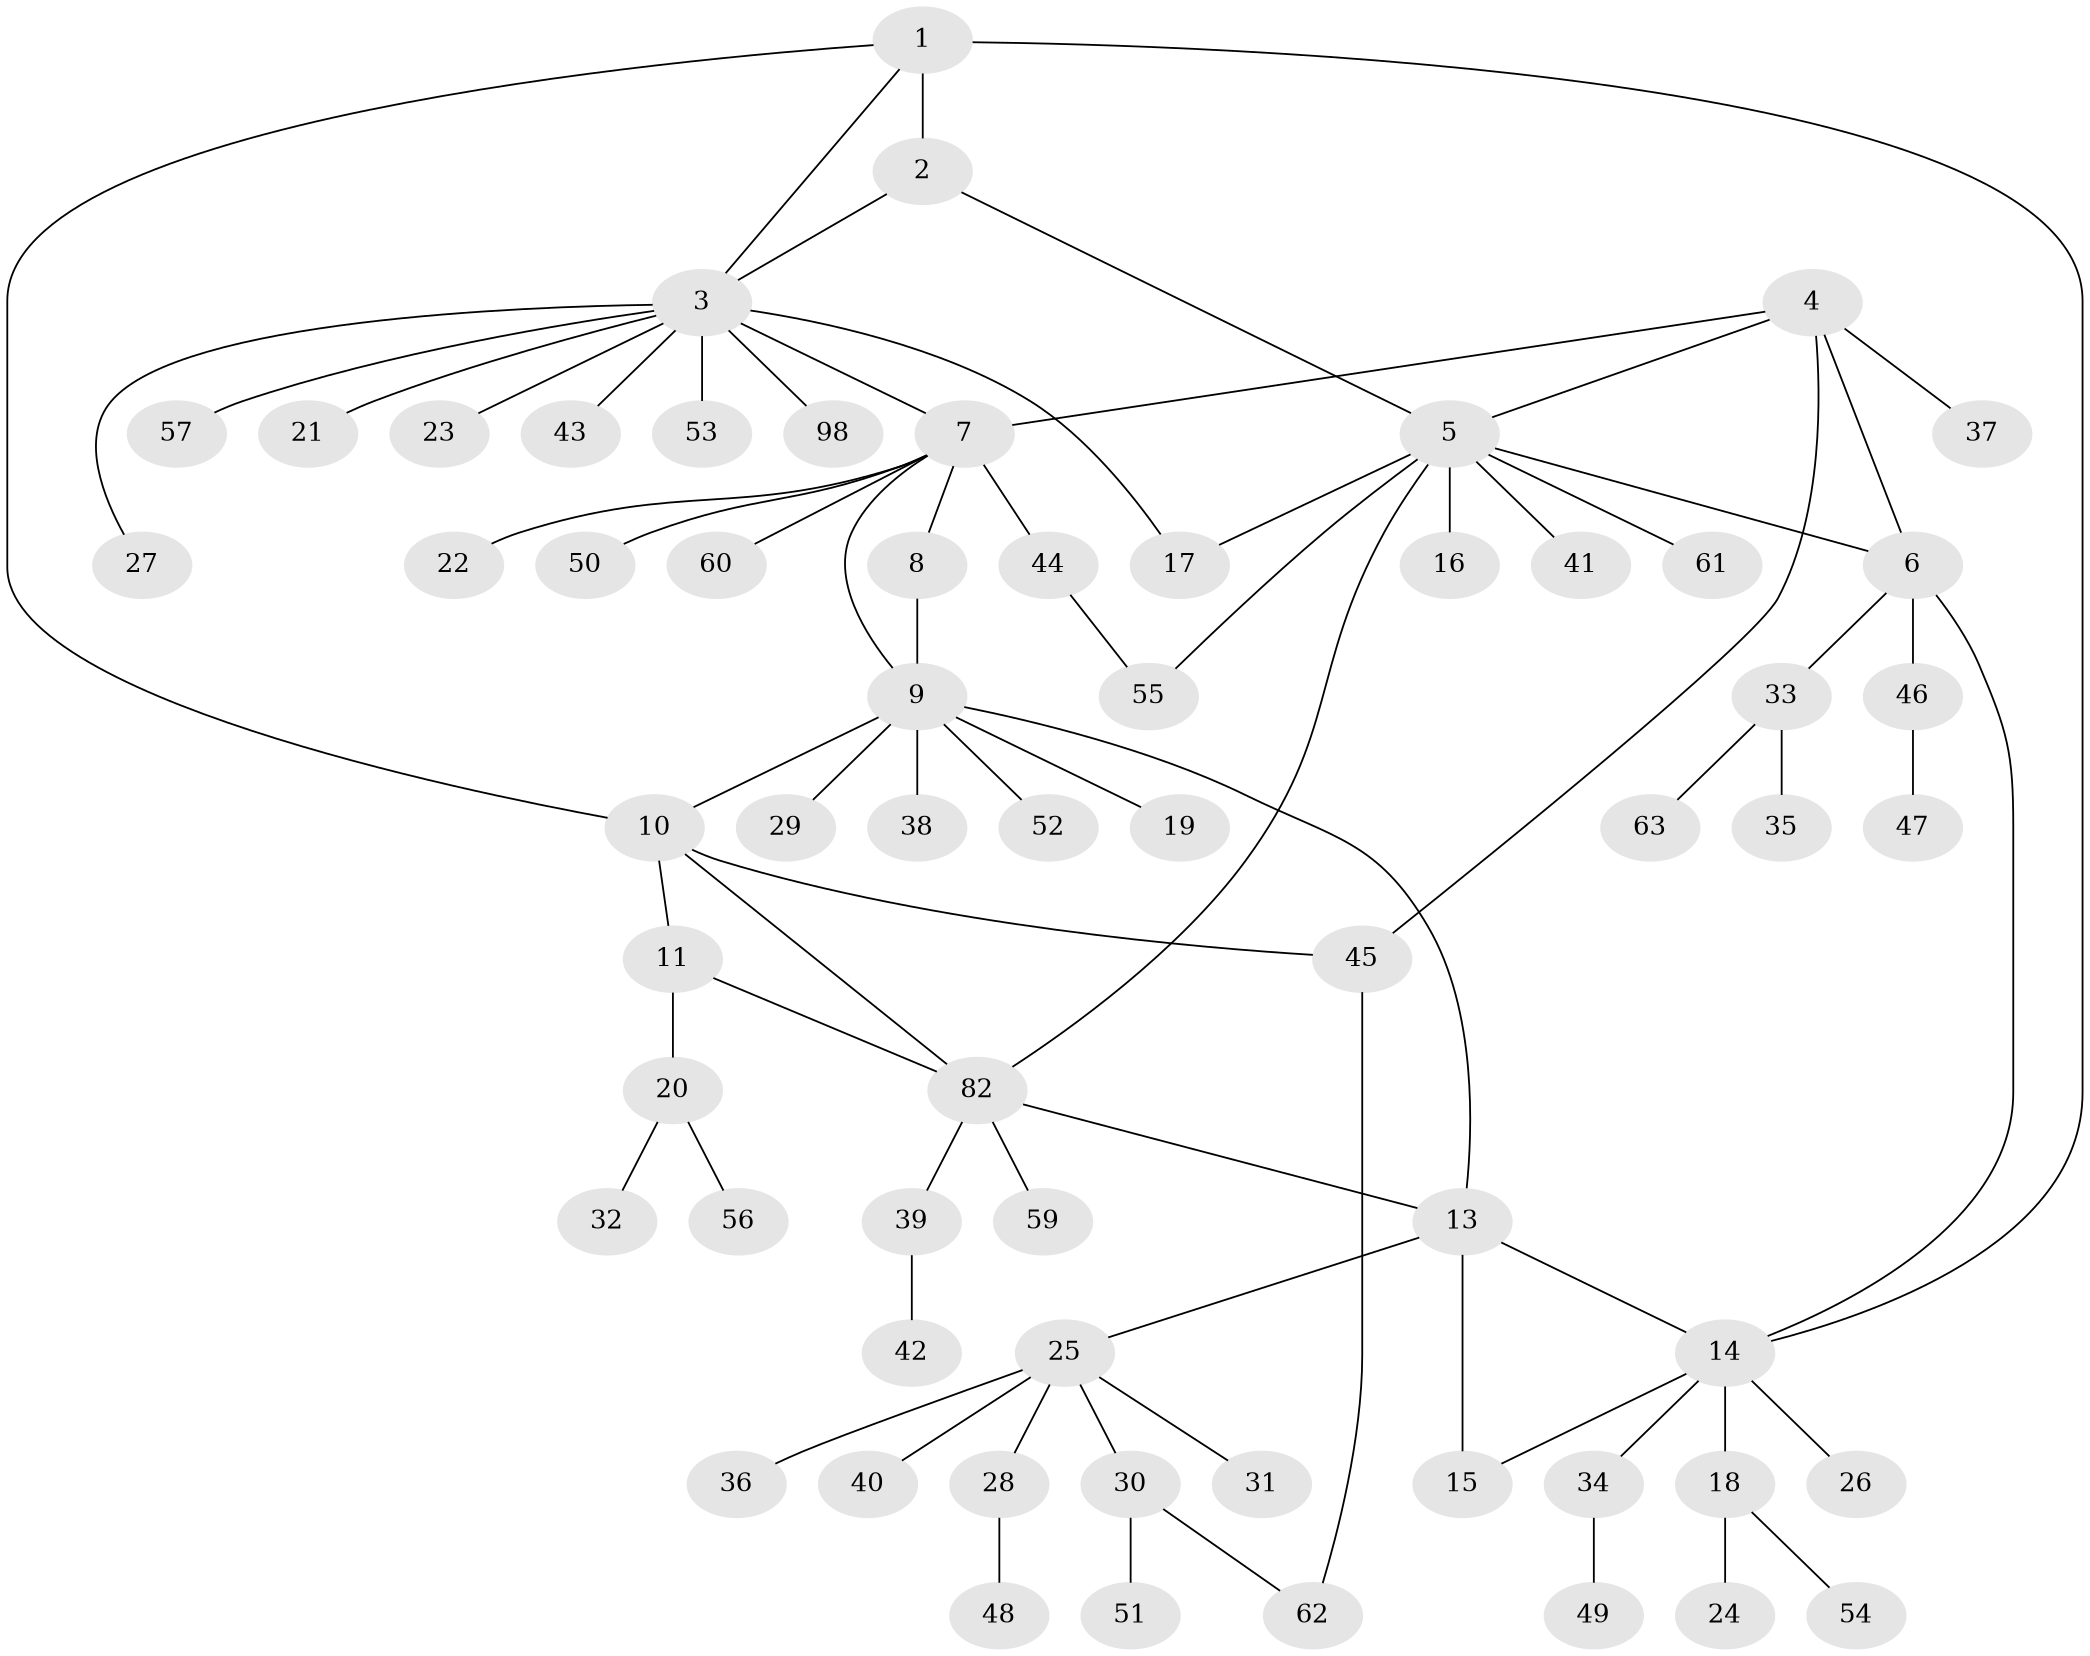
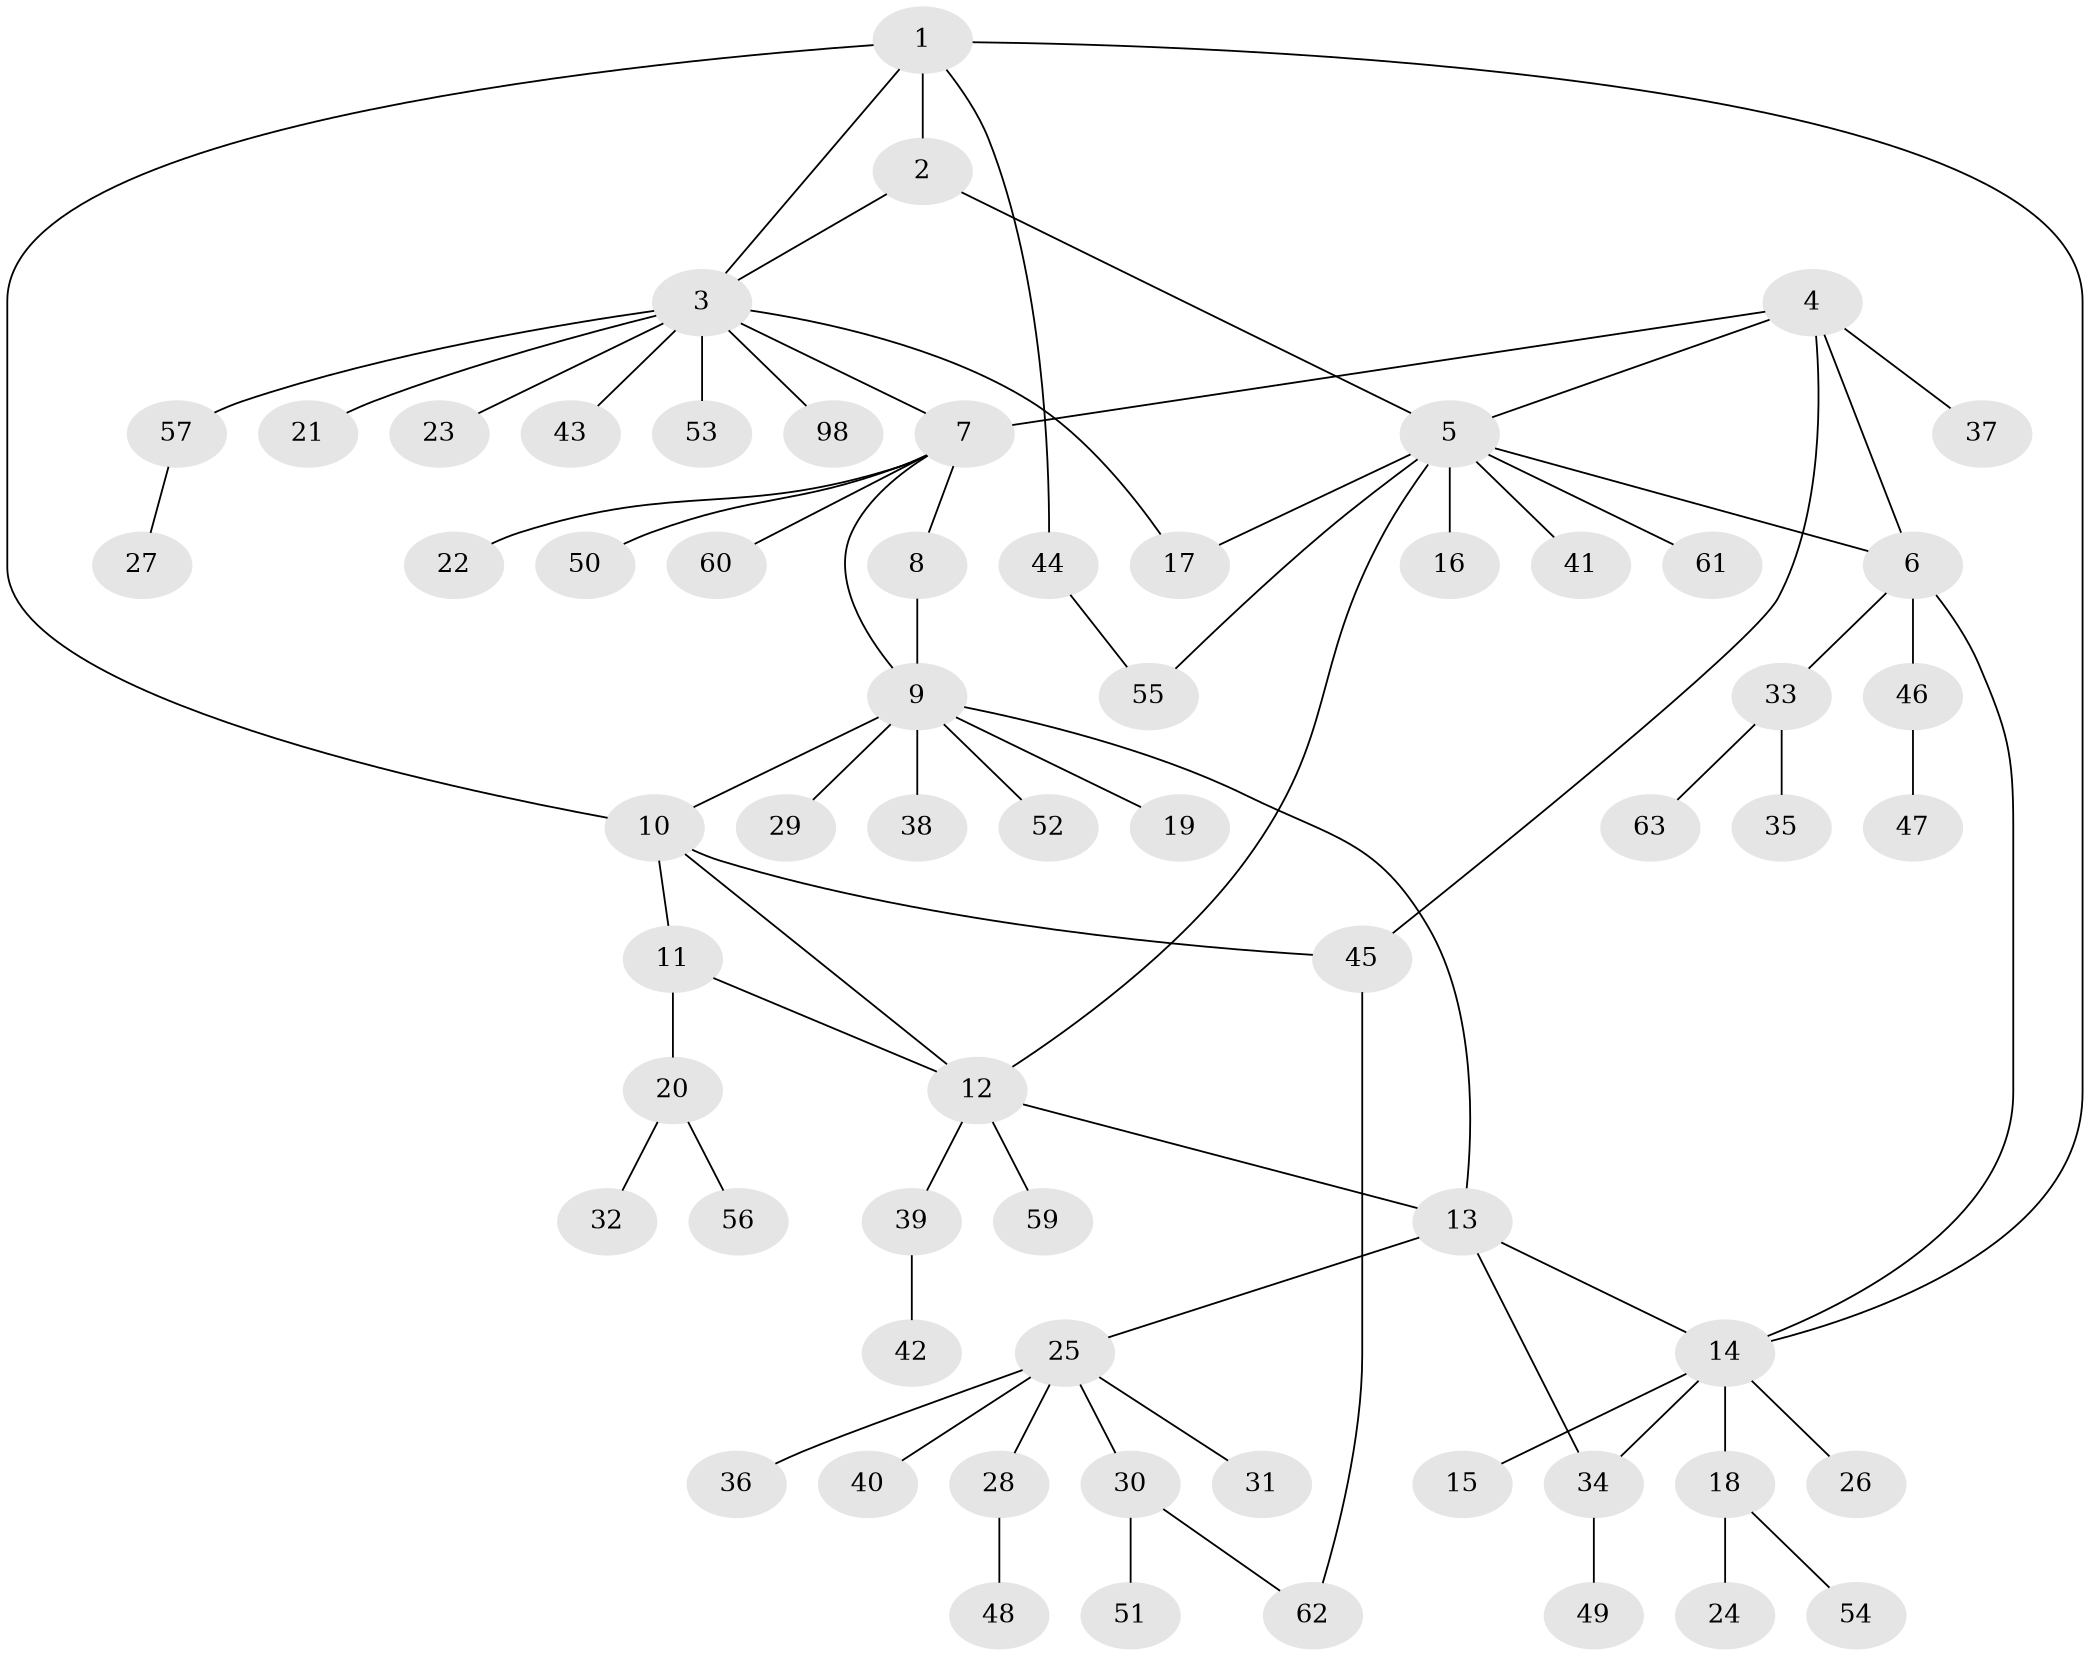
(304, 331) -> (160, 500)
(1007, 500) -> (1030, 293)
(977, 1091) -> (977, 1091)
(1463, 1353) -> (1528, 1353)
